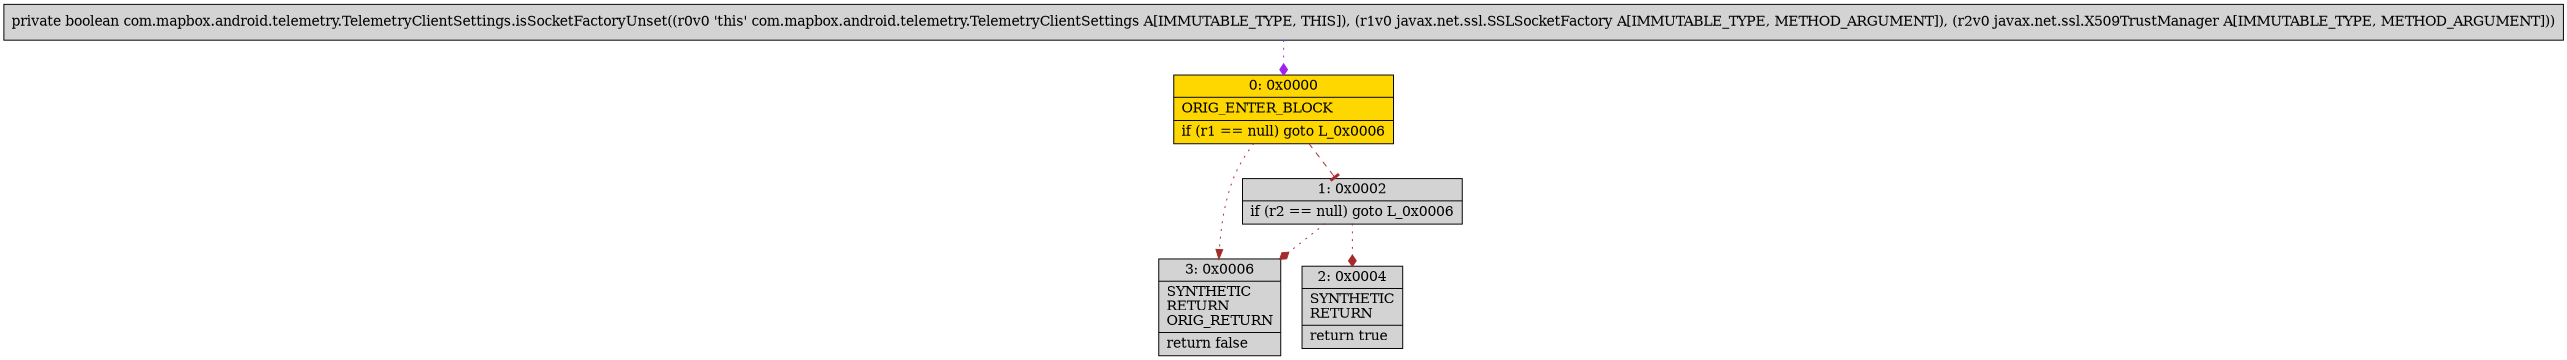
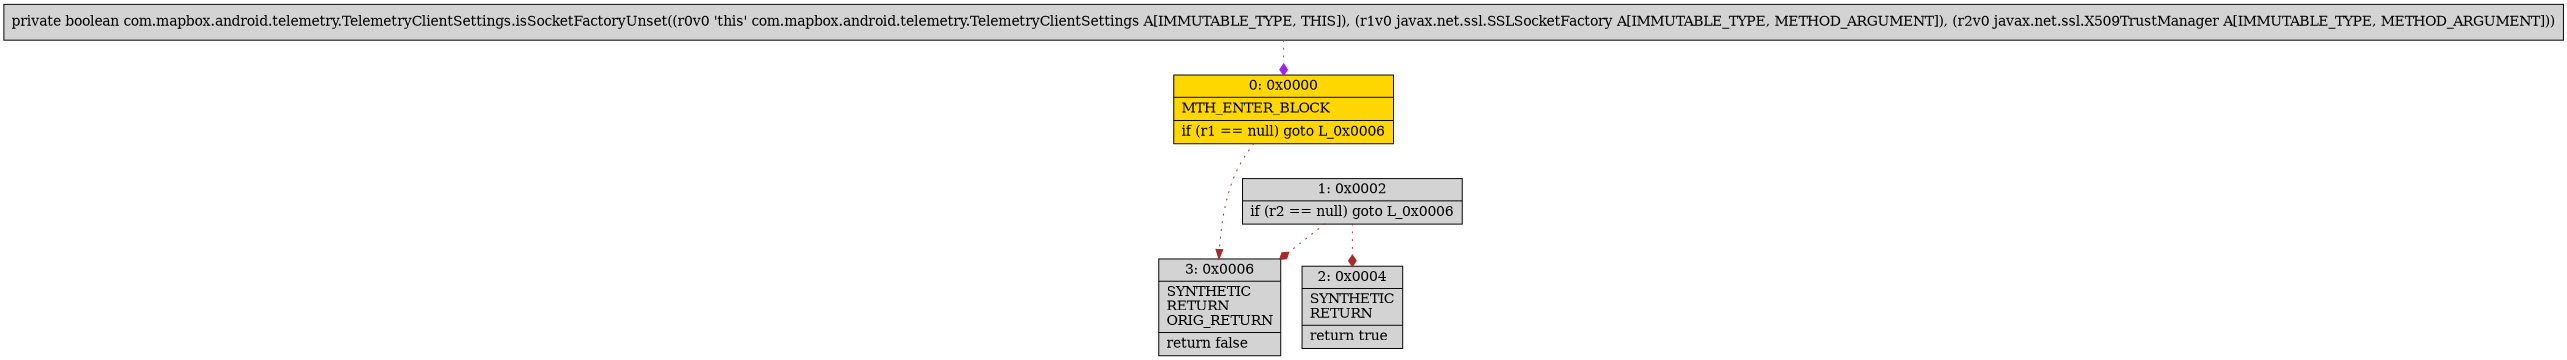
(1258, 108) -> (1256, 108)
(1321, 159) -> none
